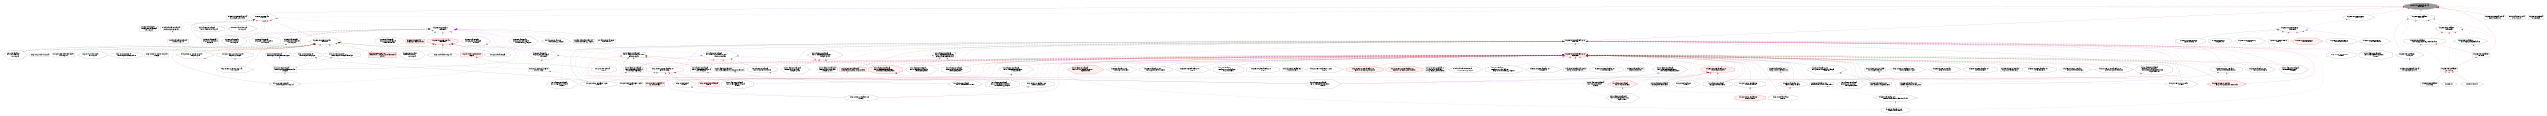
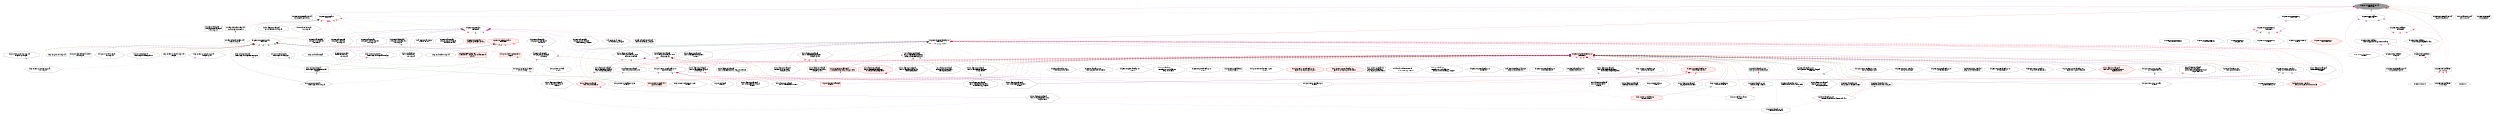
(2238, 33) -> (2278, 77)
(1875, 70) -> (2155, 70)
(631, 84) -> (688, 84)
(768, 95) -> (1092, 79)
